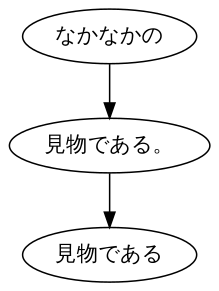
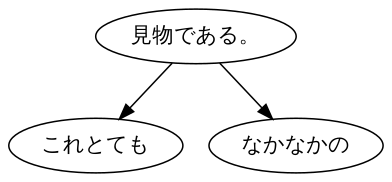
(110, 84) -> (241, 85)
(110, 255) -> (96, 146)
